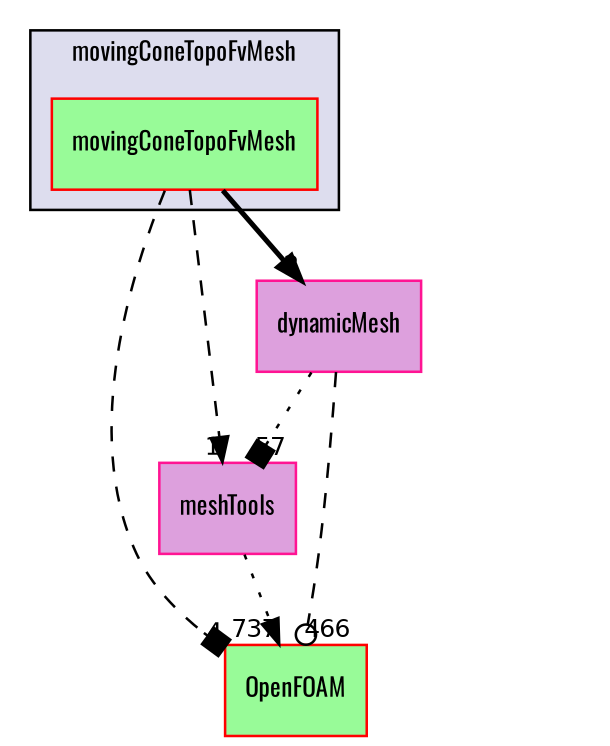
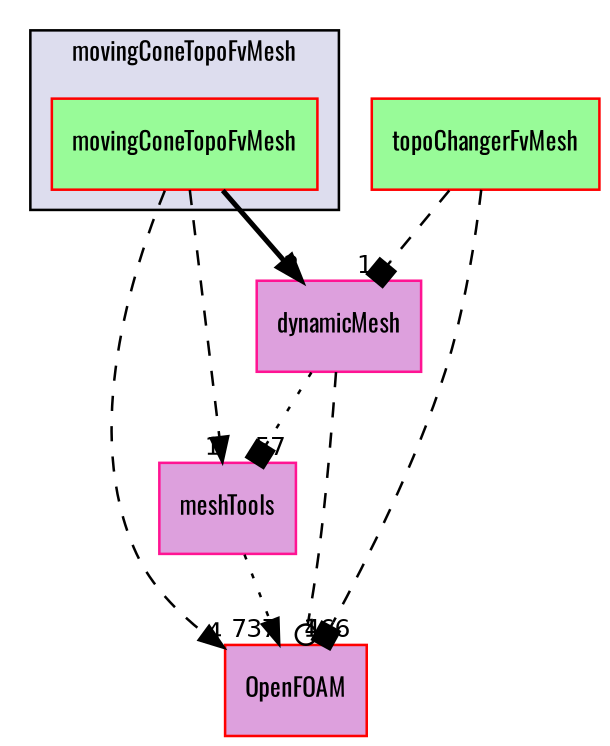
none -> (486, 144)
(112, 423) -> (112, 423)
(296, 690) -> (296, 690)
